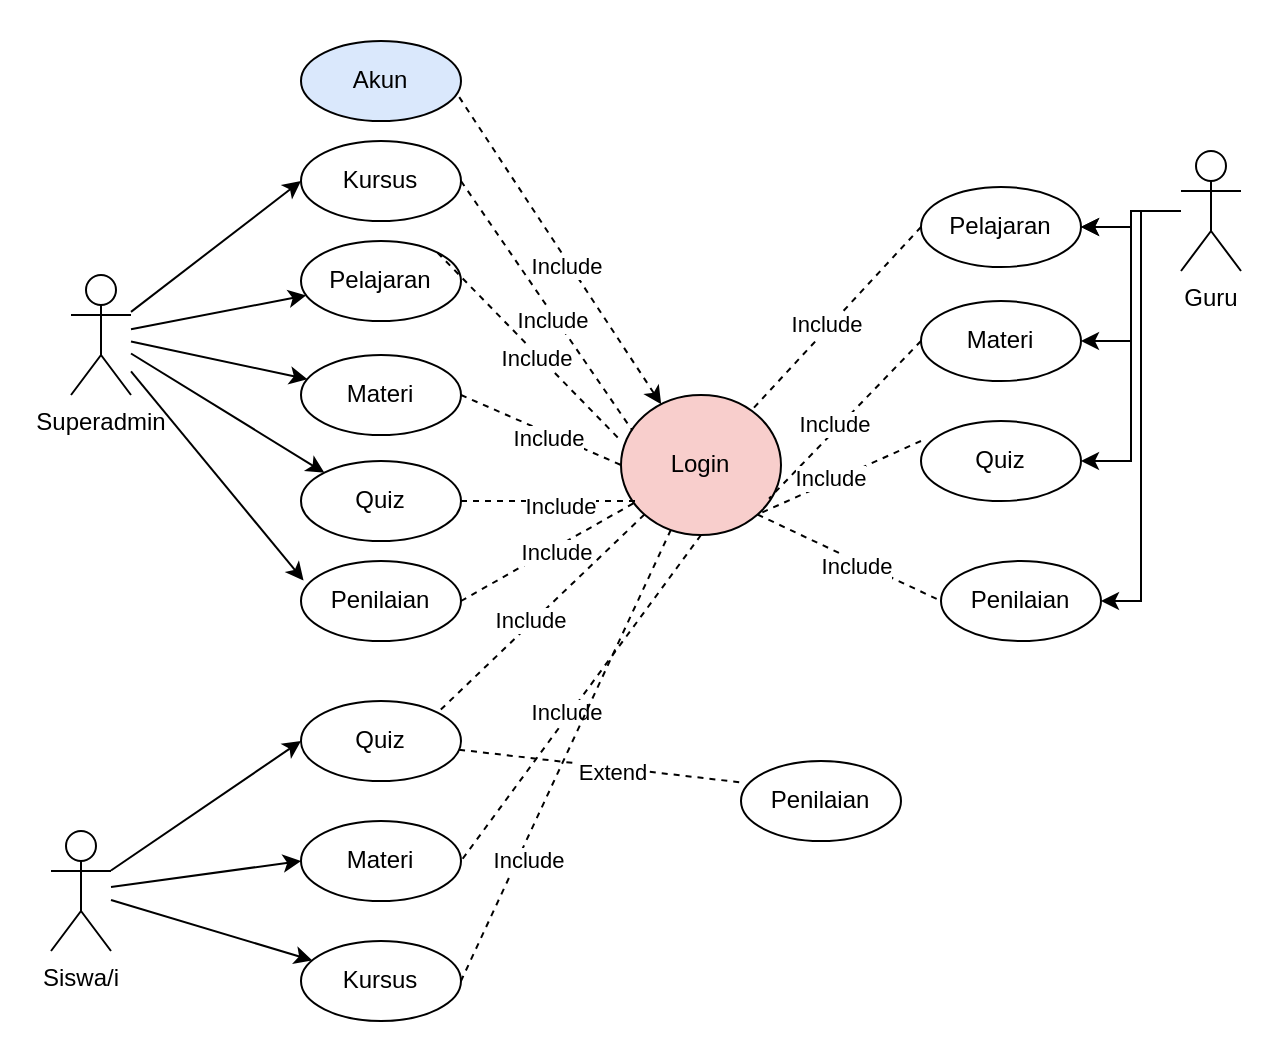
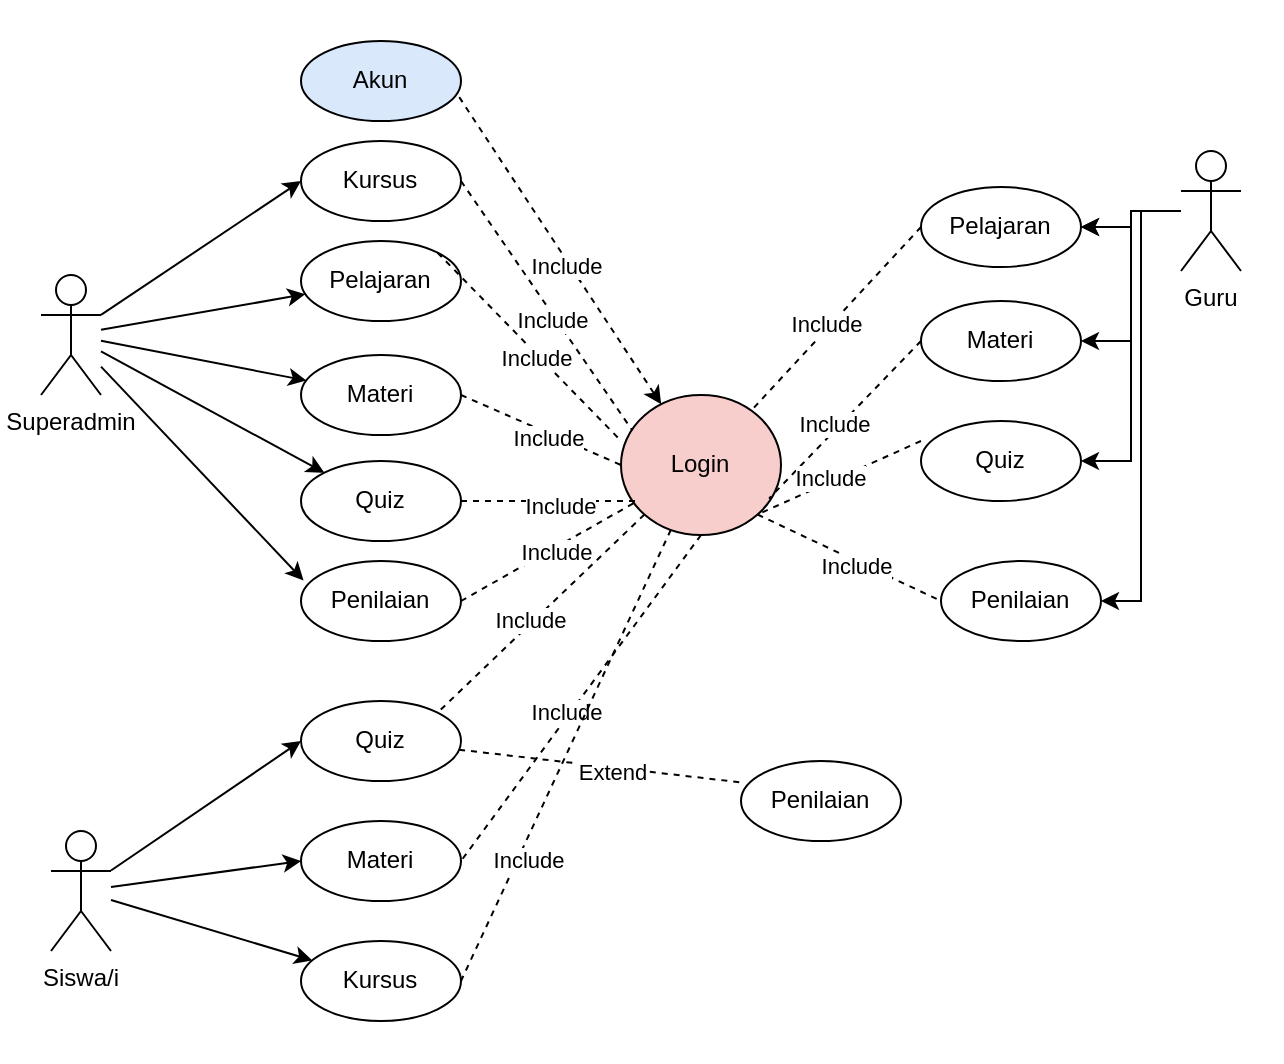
(101, 335) -> (71, 335)
